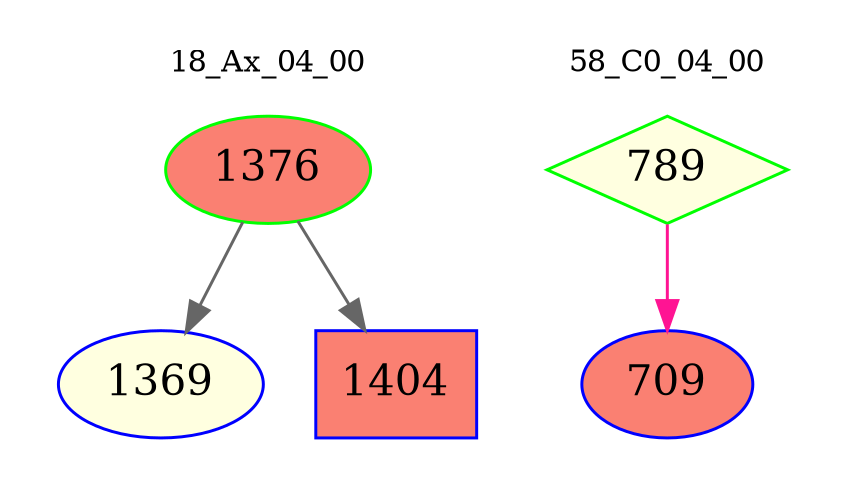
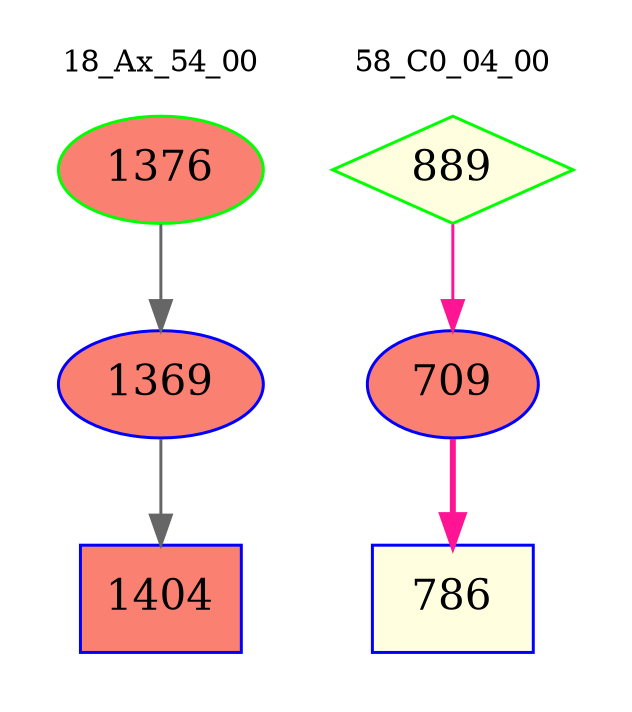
(268, 64) -> (161, 64)
(667, 170) -> (453, 170)
(324, 263) -> (161, 477)
(161, 384) -> (161, 384)
none -> (453, 599)
